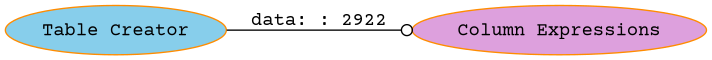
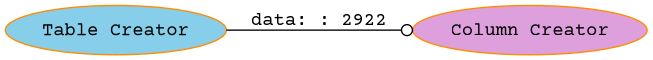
(559, 30) -> (530, 30)
